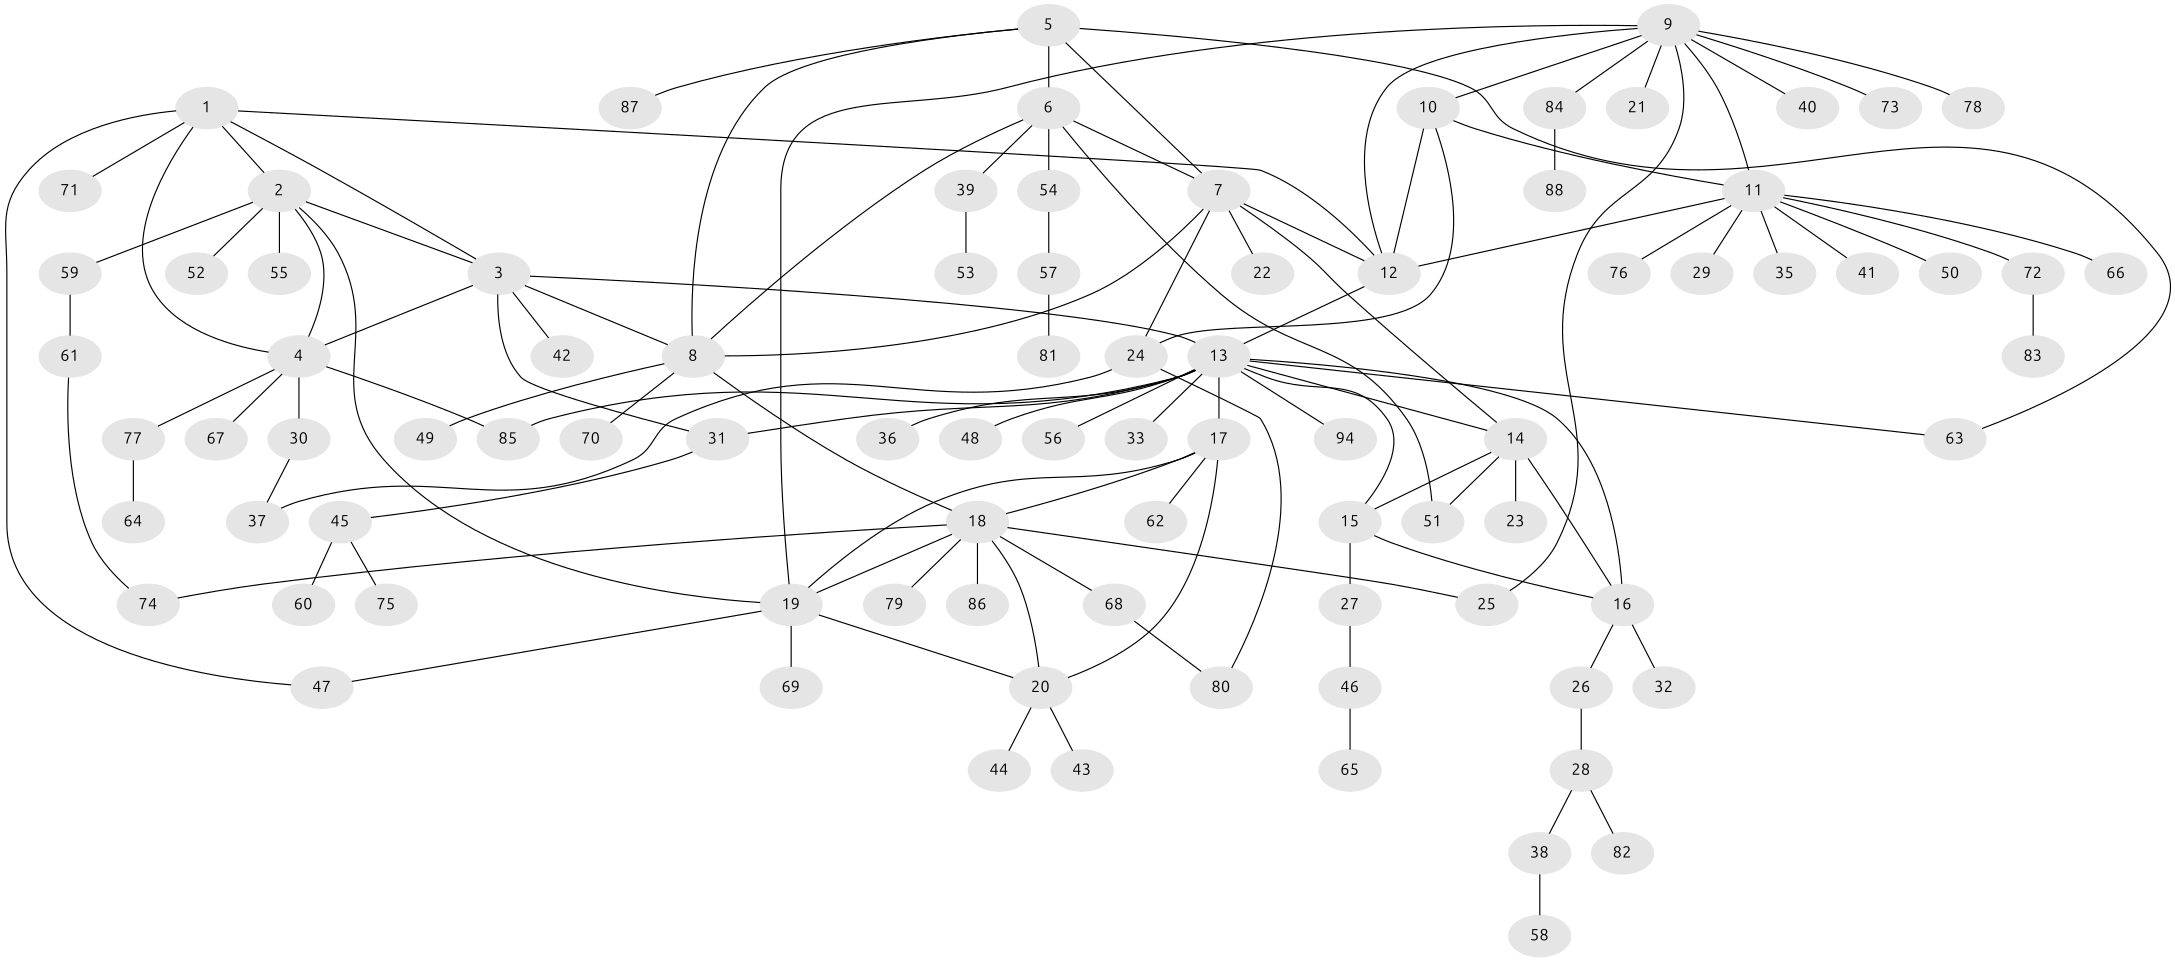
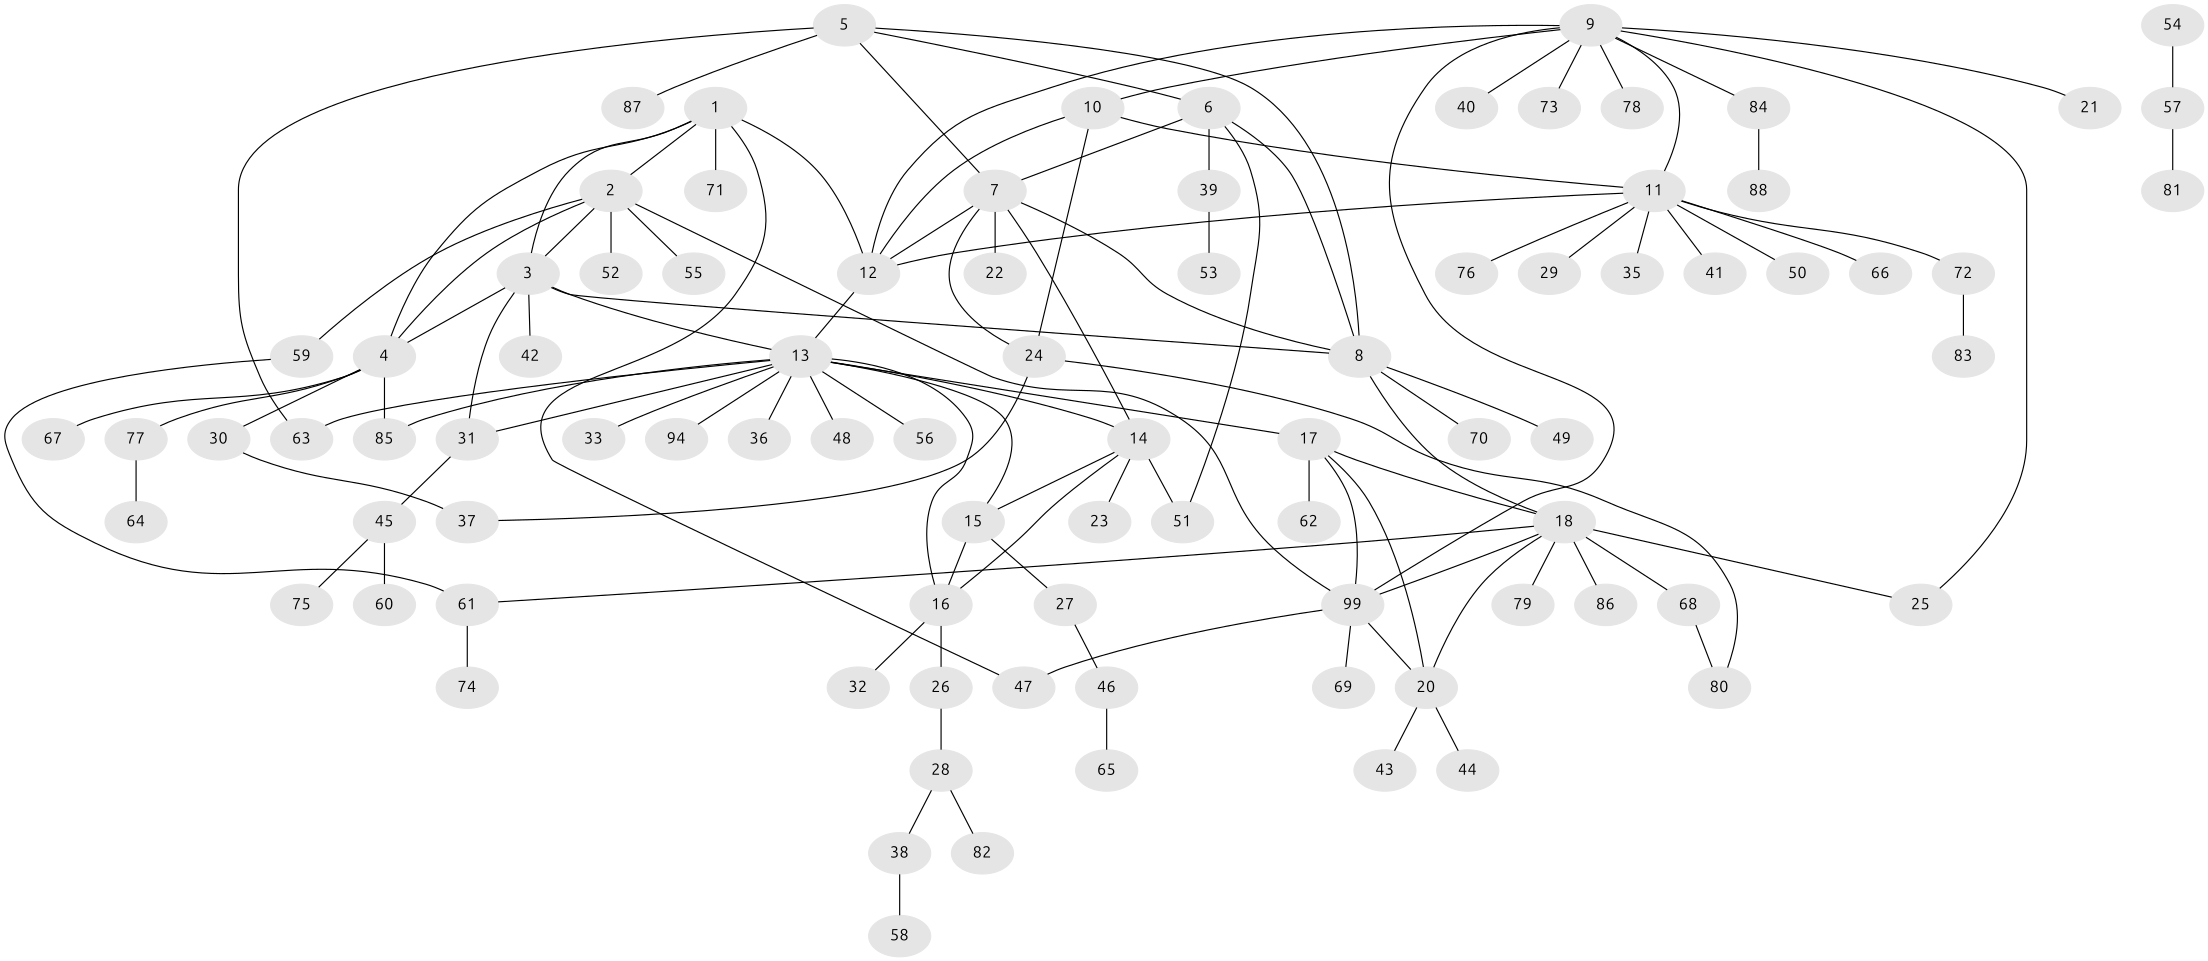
(1049, 149) -> none
(561, 553) -> (1042, 566)
(791, 605) -> (1353, 605)
